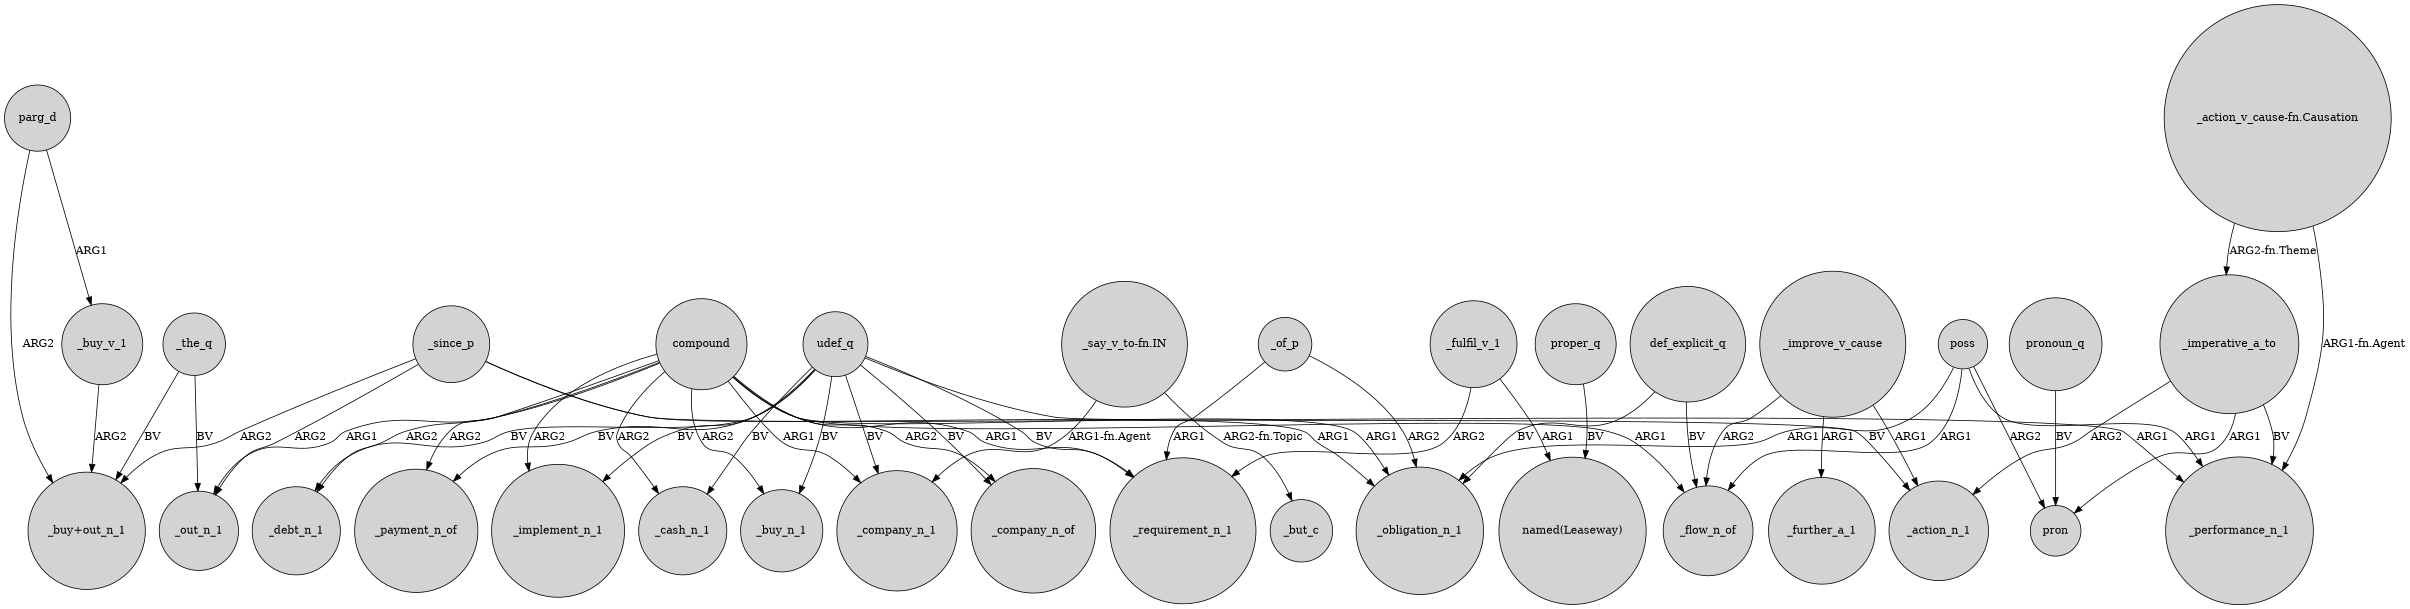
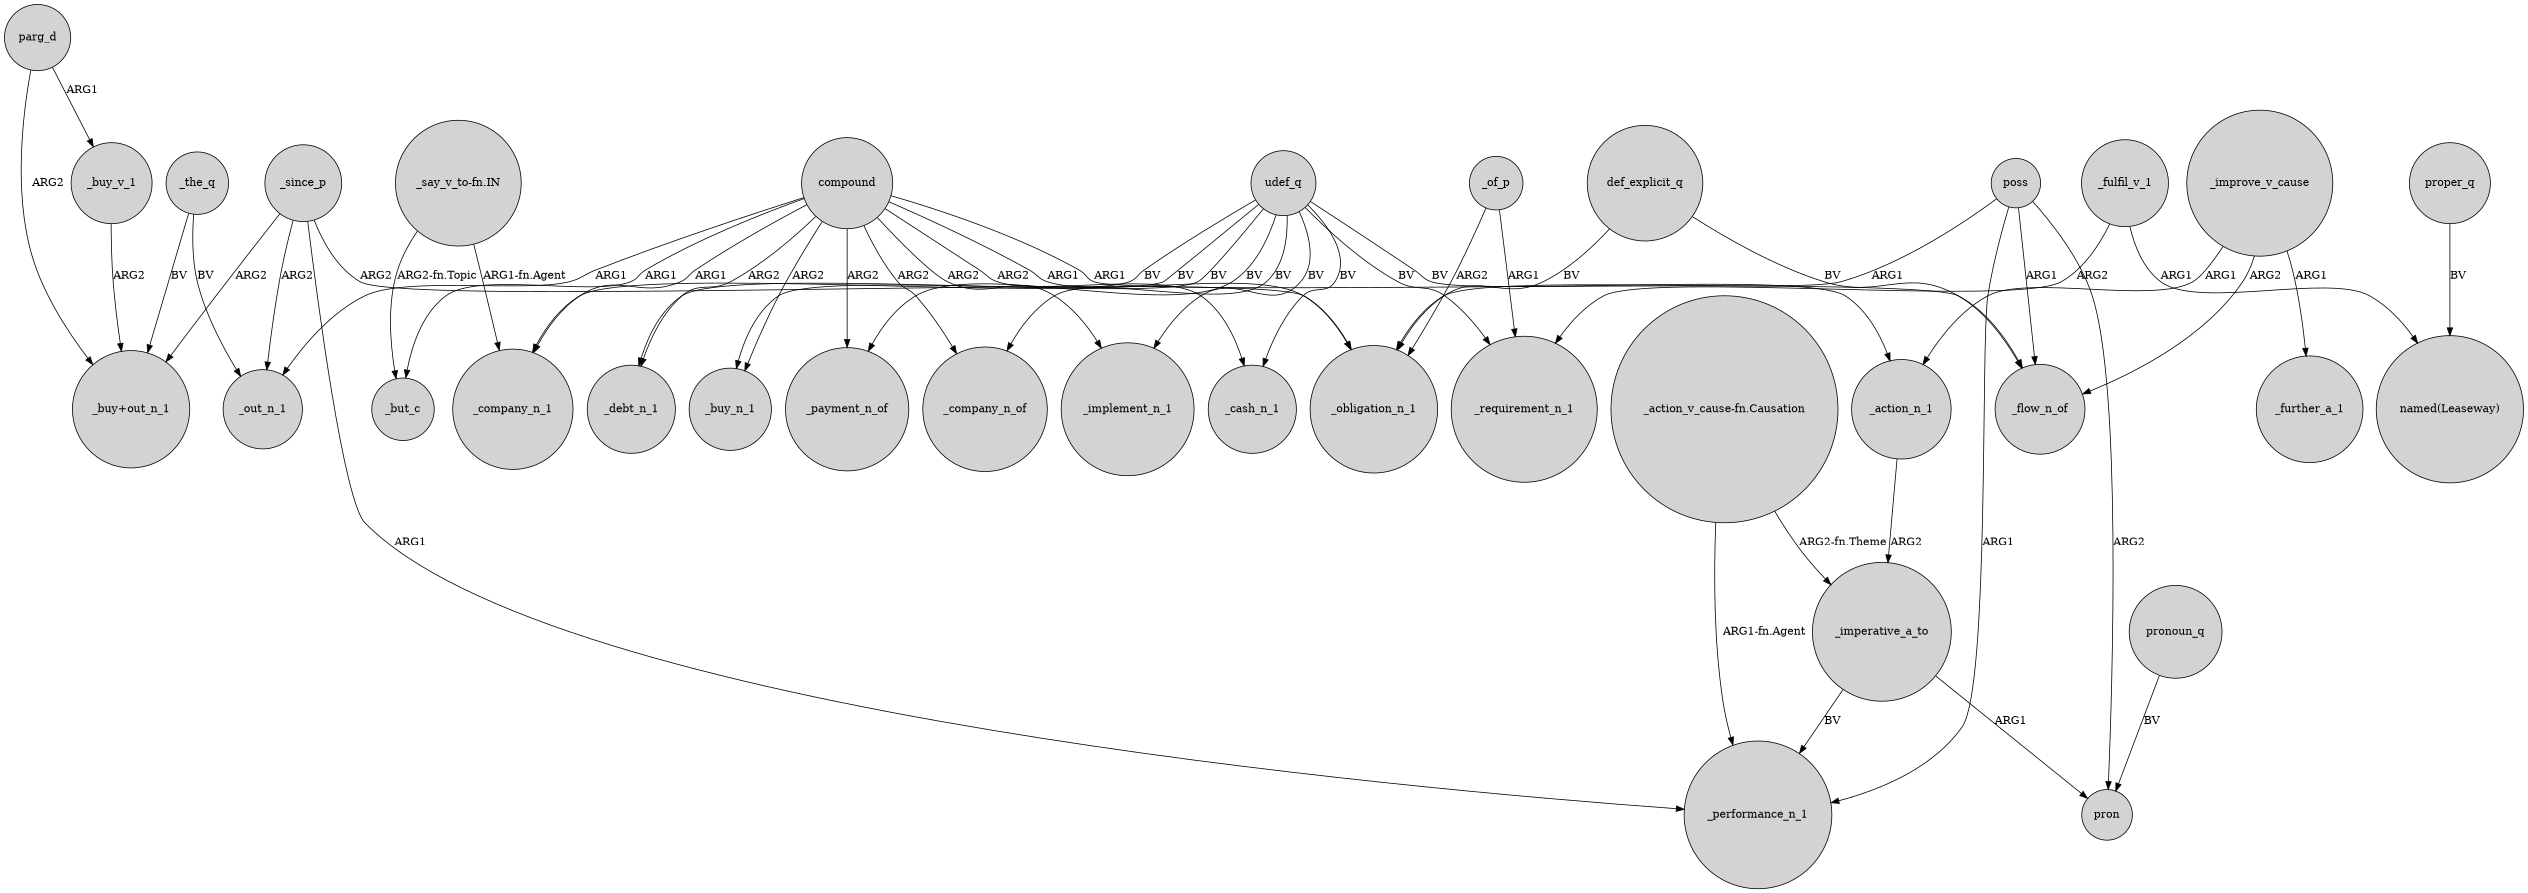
(1334, 437) -> (376, 276)
(978, 438) -> (580, 287)
(2077, 441) -> (1893, 507)
